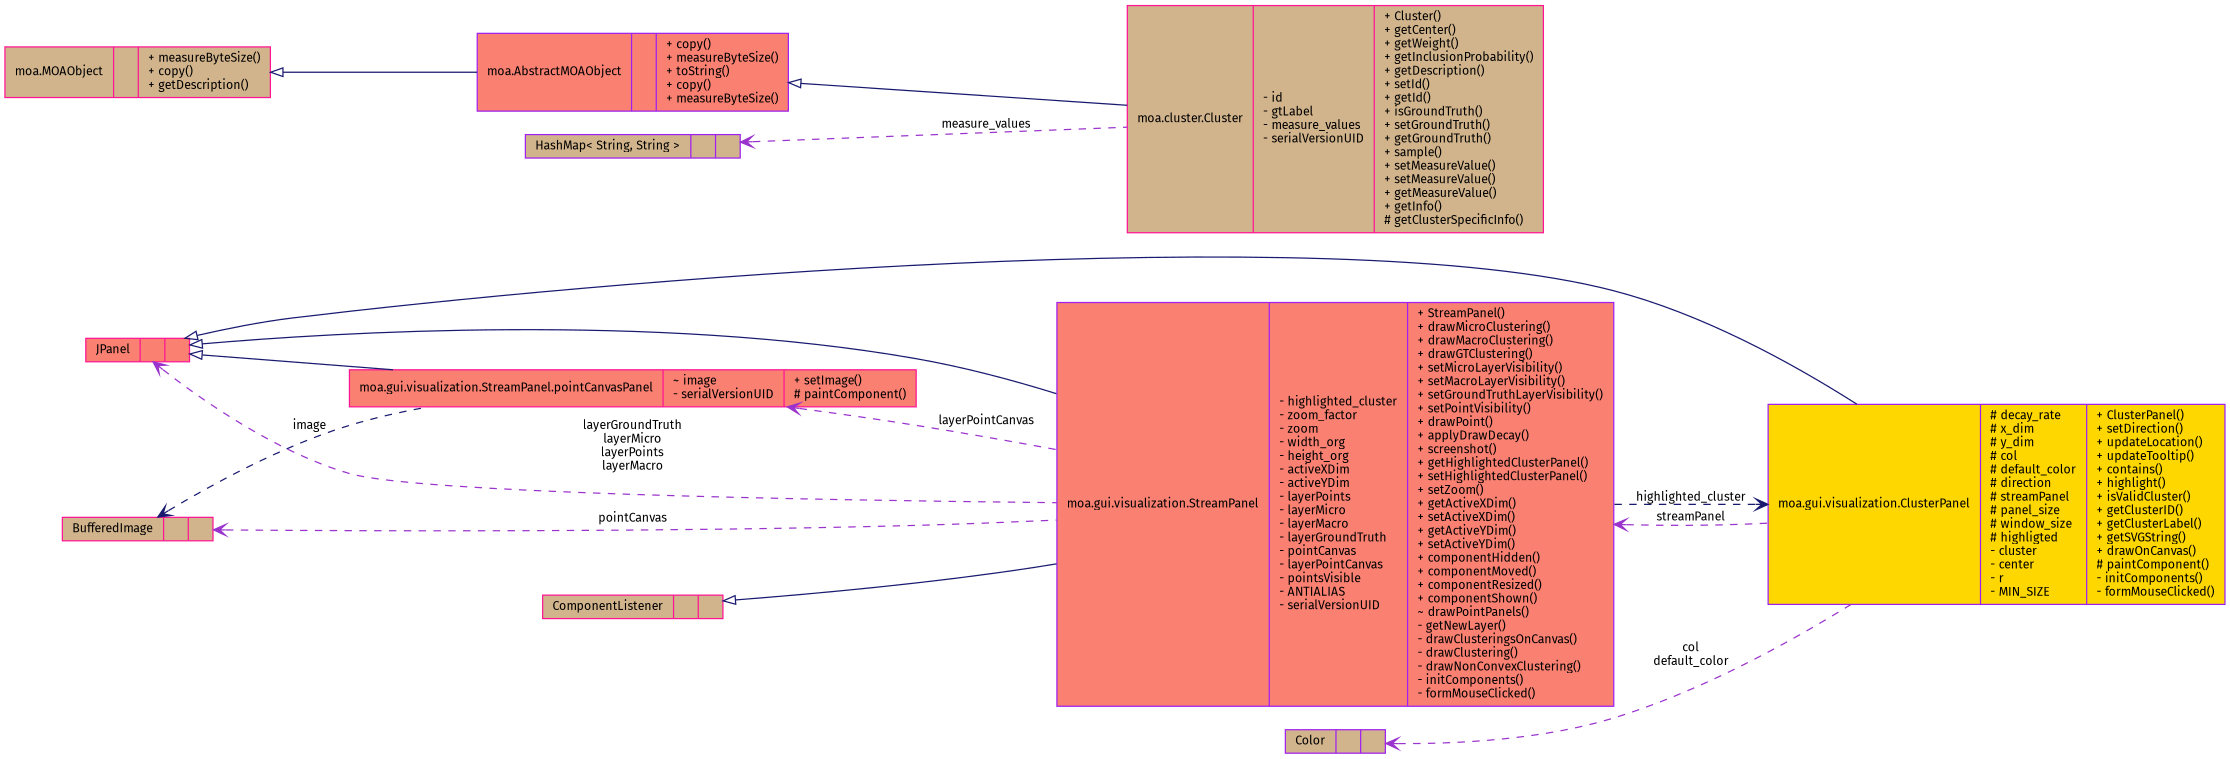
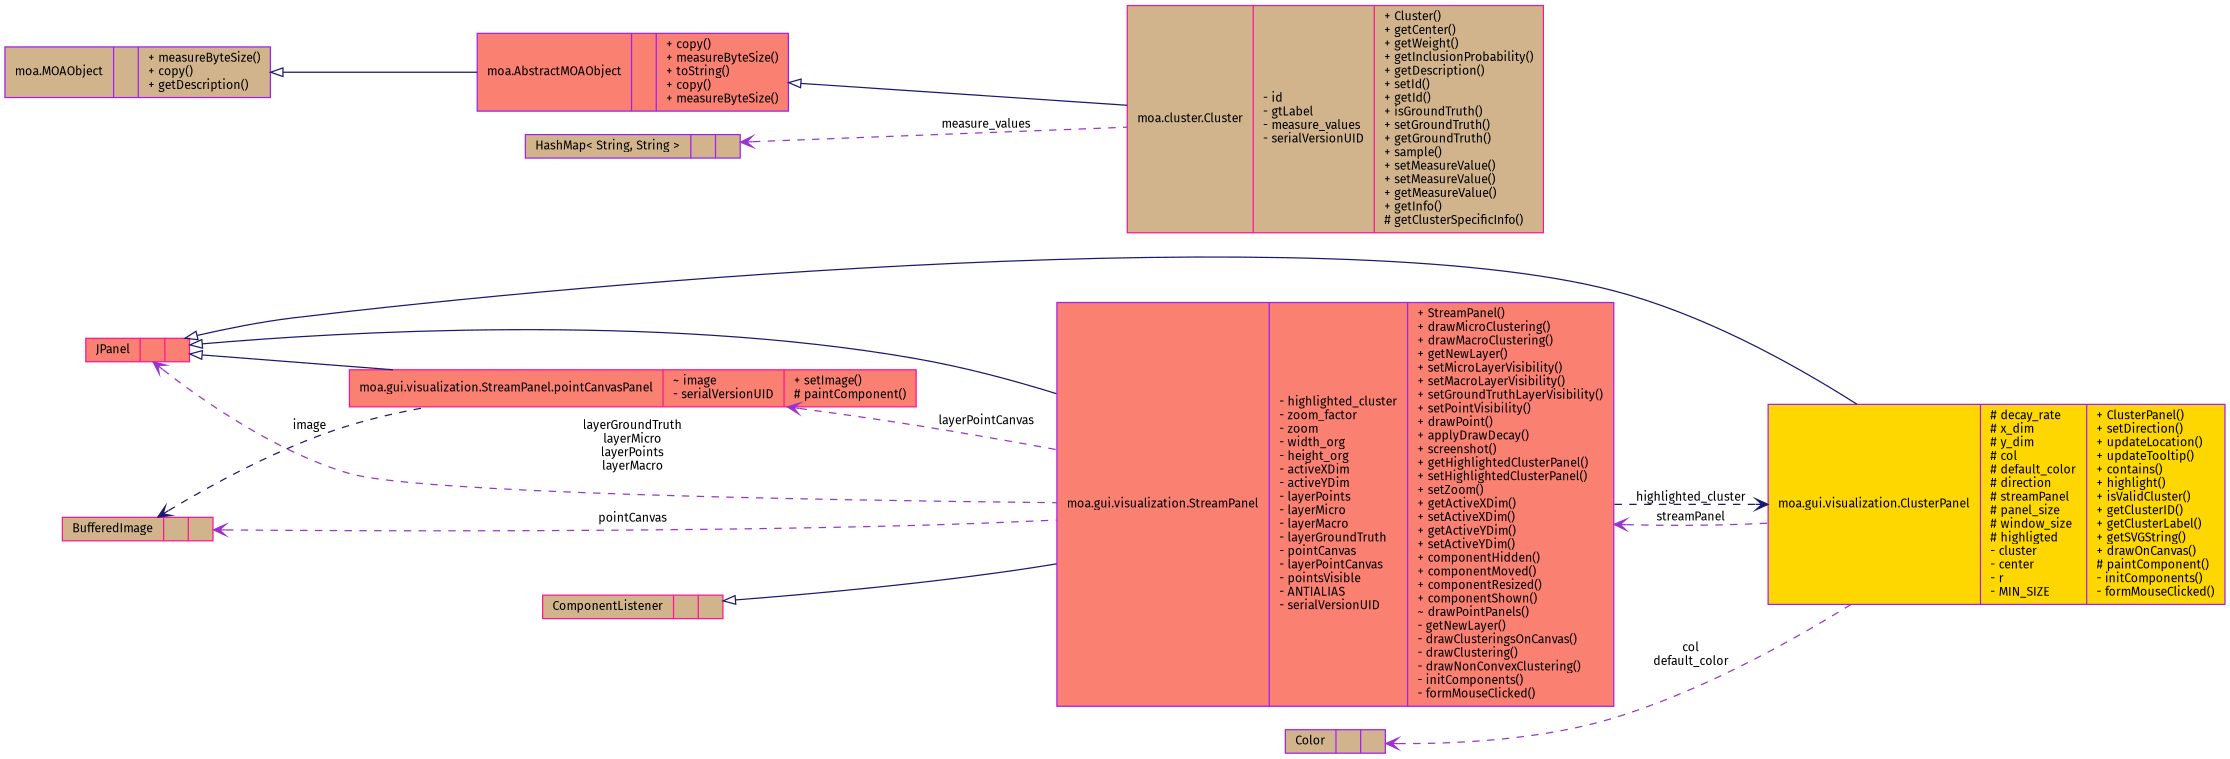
(138, 72) -> (138, 72)
(1475, 354) -> (1463, 354)
